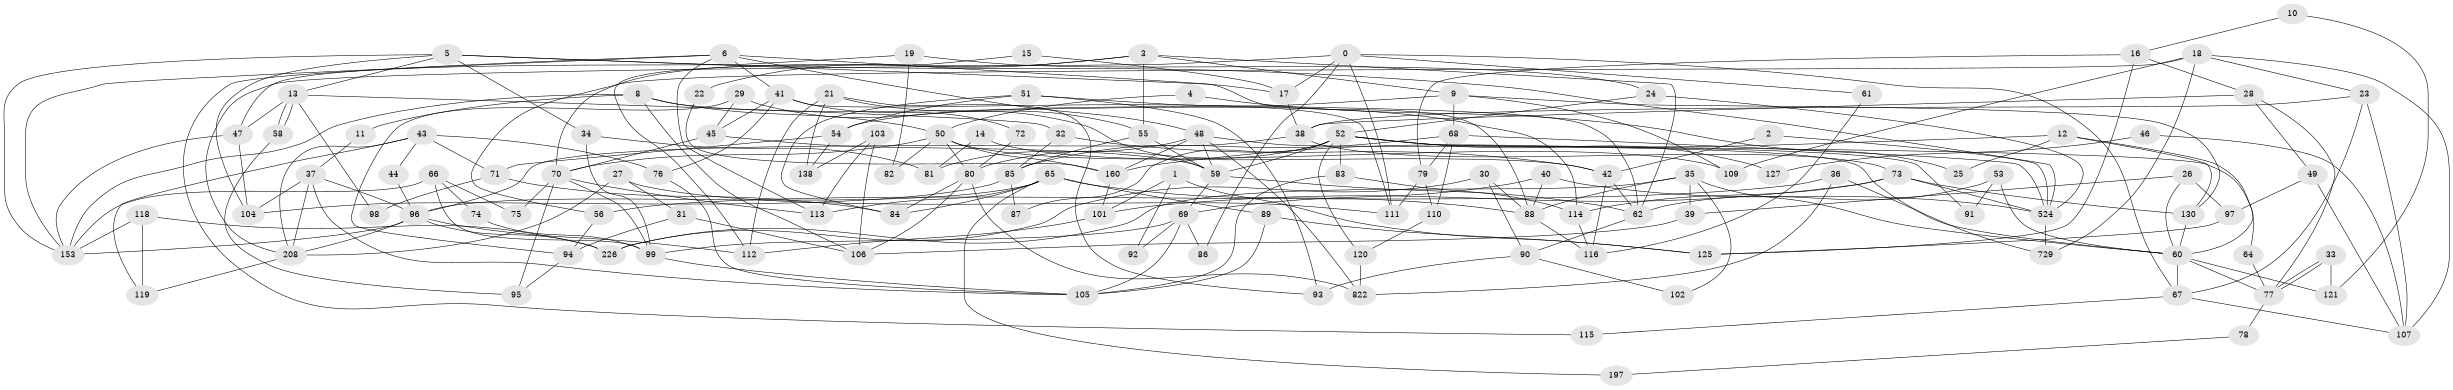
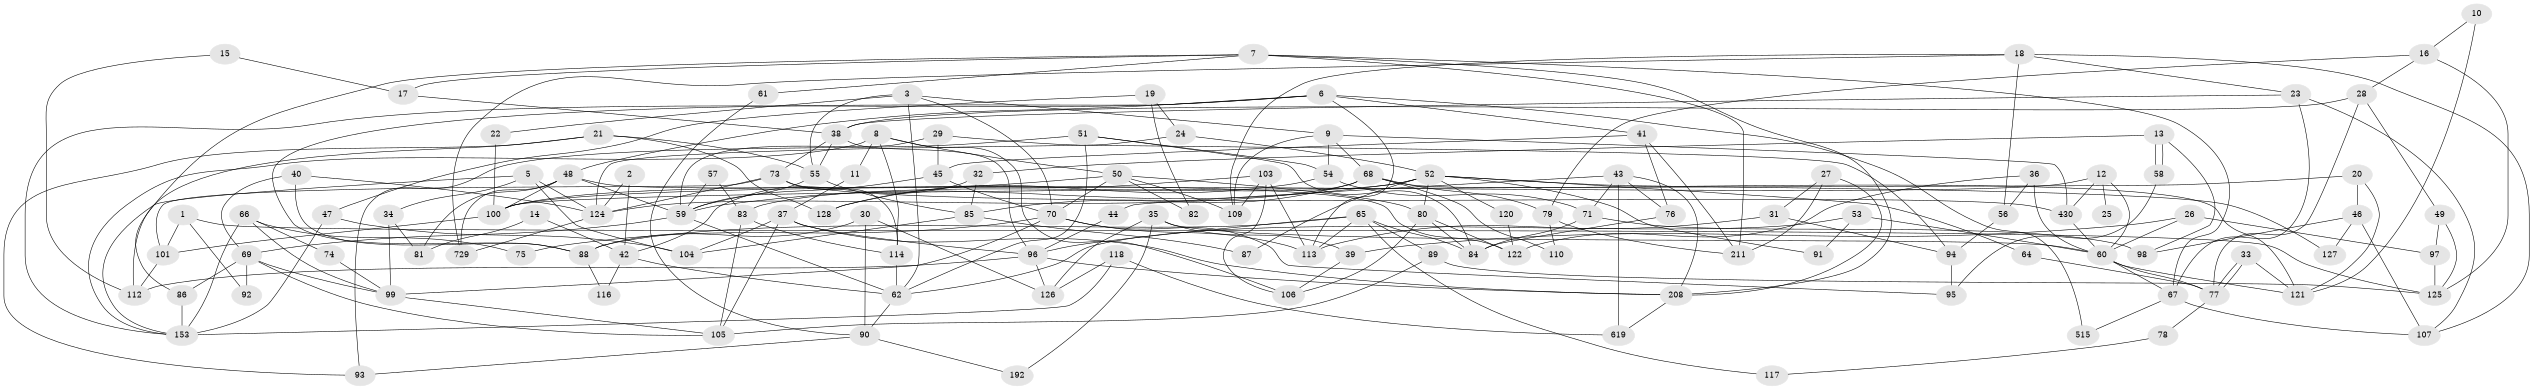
(1346, 54) -> (1253, 54)
(1007, 76) -> none
(338, 82) -> none
(1190, 94) -> none
(265, 114) -> none
(1021, 135) -> none
none -> (826, 155)
none -> (713, 175)
(806, 175) -> (824, 215)
(1113, 175) -> (494, 215)
none -> (2357, 175)
none -> (2094, 190)
(1608, 191) -> none
none -> (1250, 195)
(1747, 214) -> (658, 254)
(1392, 215) -> (1739, 255)
(2046, 215) -> (597, 215)
(2189, 215) -> (2066, 215)
(770, 235) -> (1540, 227)
(1397, 235) -> none
none -> (2250, 235)
(1585, 238) -> (897, 275)
(244, 244) -> (182, 316)
(610, 255) -> (1048, 295)
(2358, 255) -> (2457, 256)
(843, 284) -> (1609, 225)
(142, 295) -> (1619, 336)
(1360, 295) -> (1515, 255)
(1678, 295) -> (1017, 376)
(1587, 336) -> (2083, 336)
(1616, 376) -> (1772, 376)
